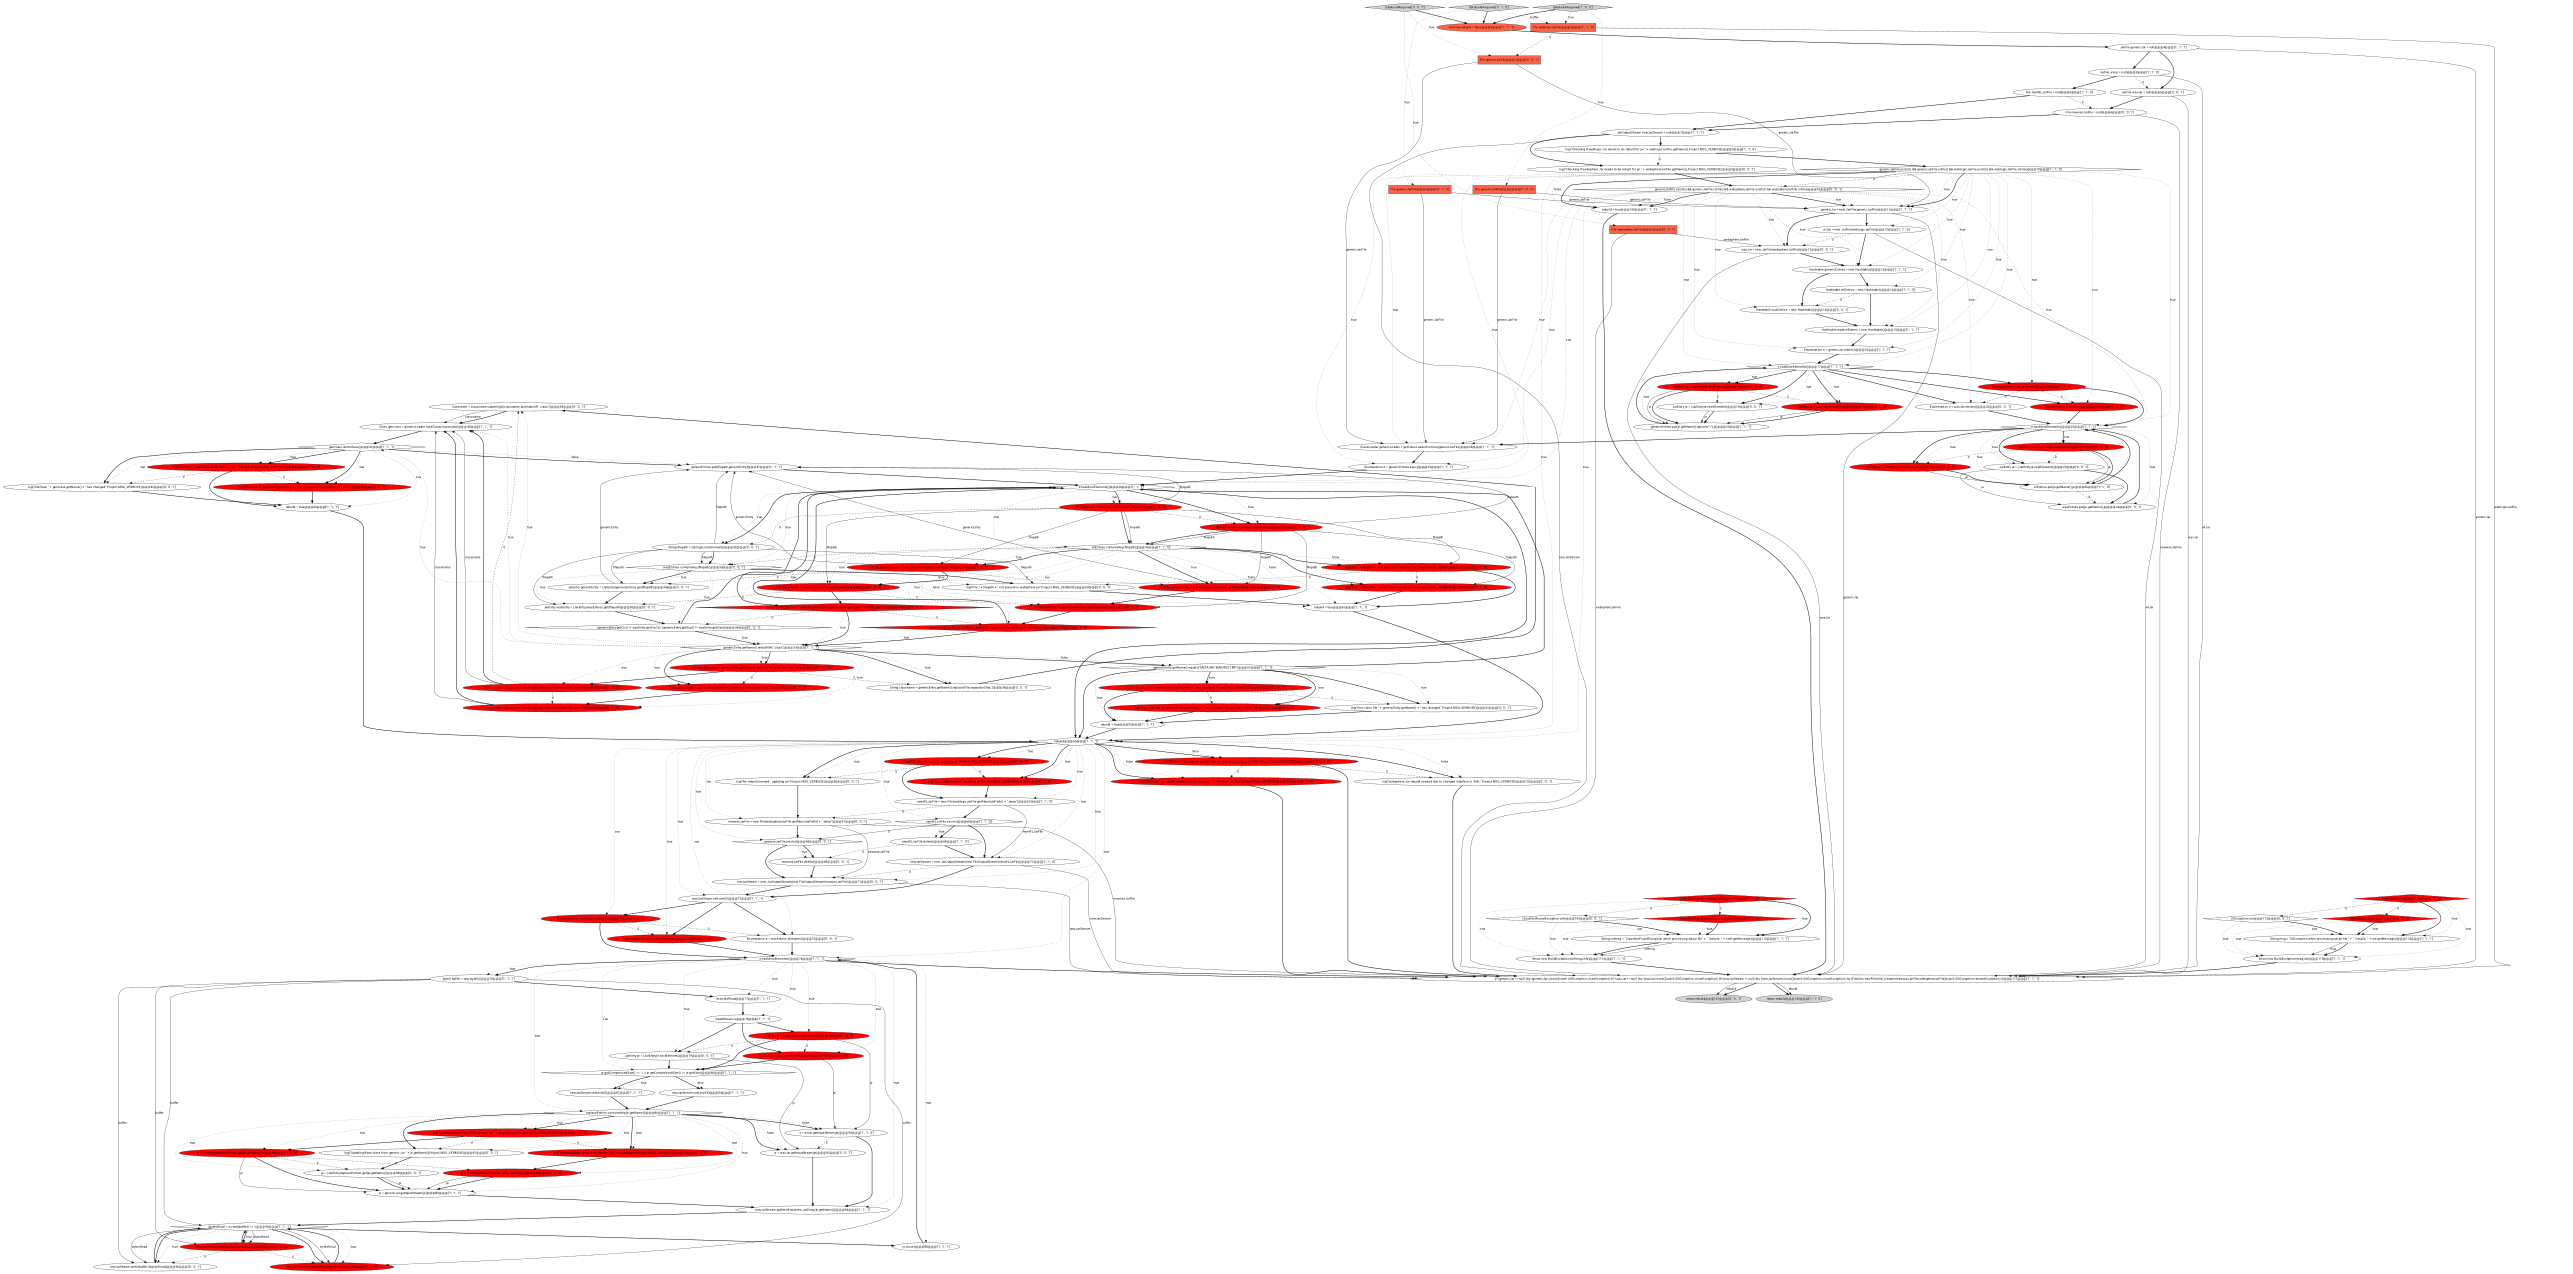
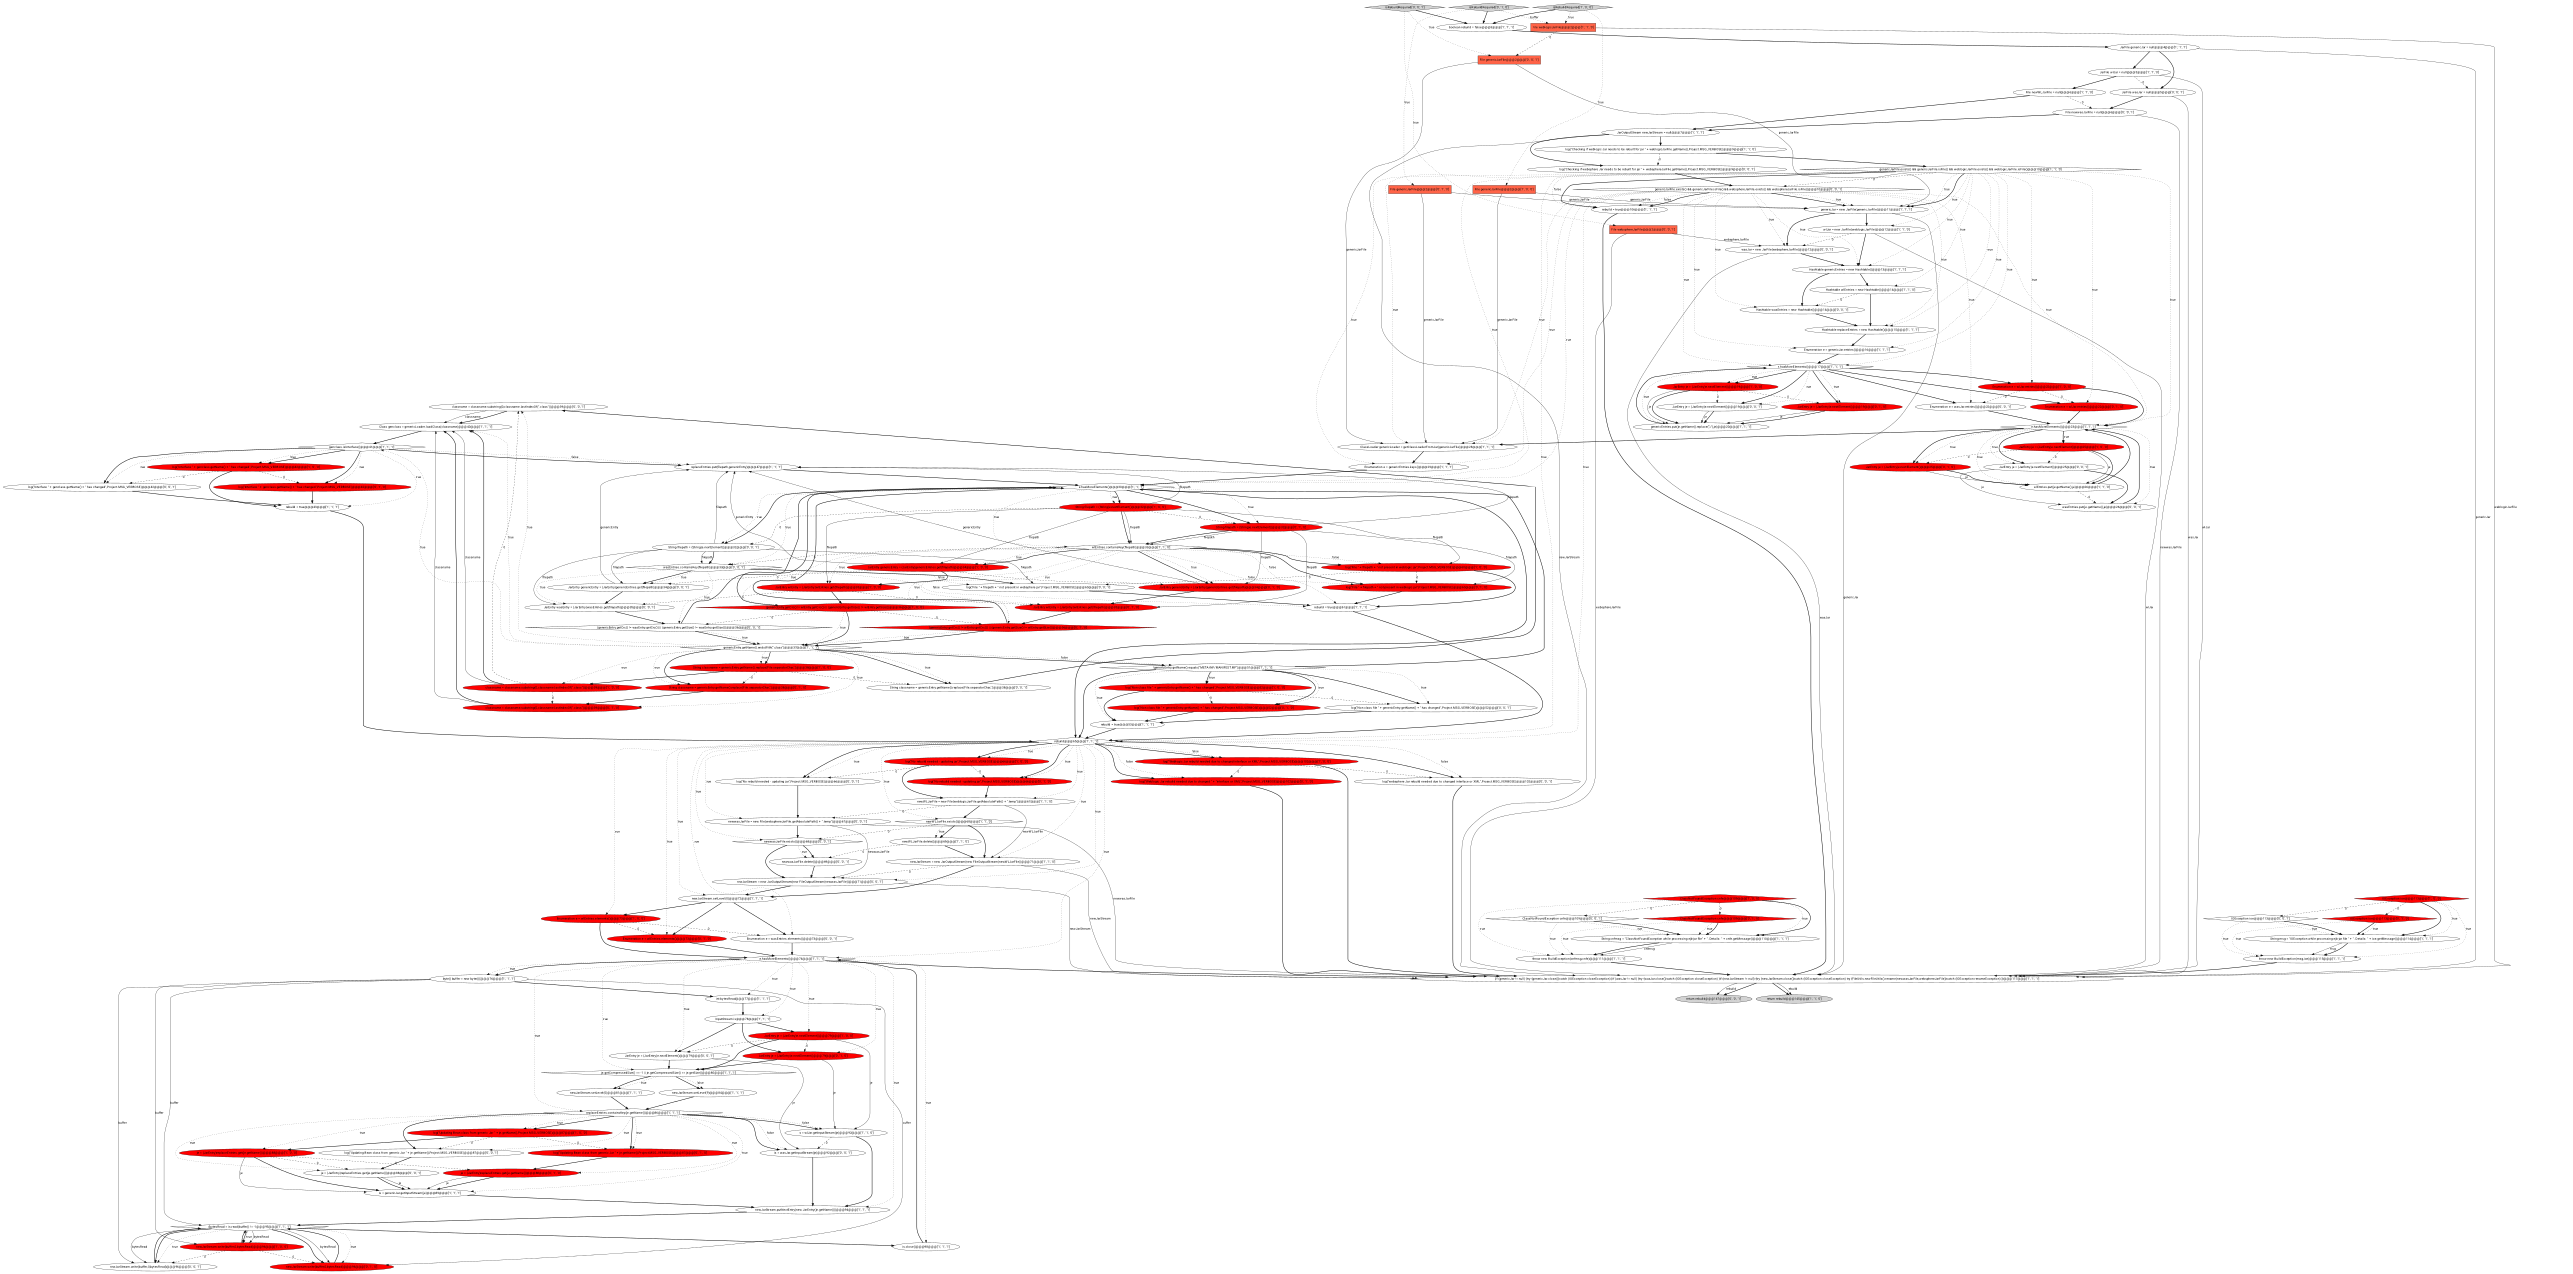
(1482, 27) -> (1482, 27)
(880, 832) -> (880, 832)
